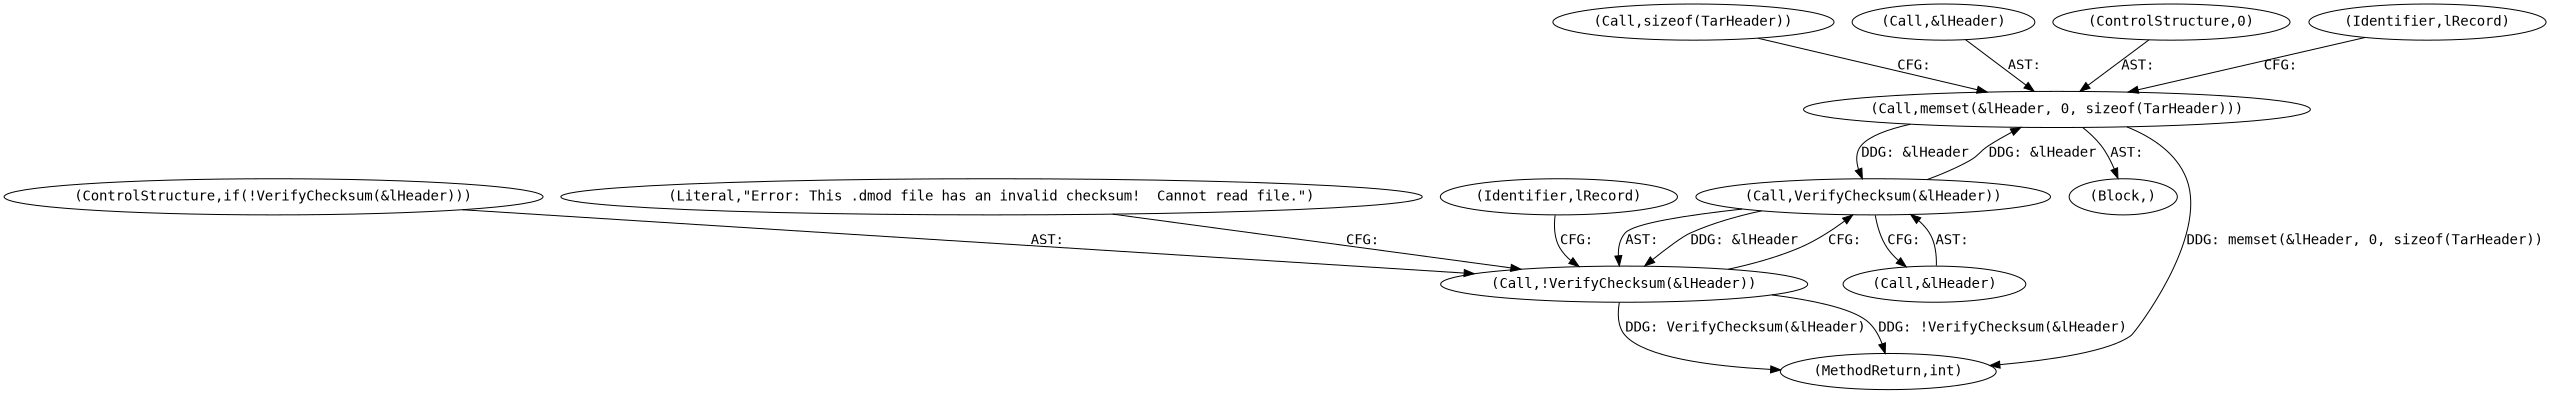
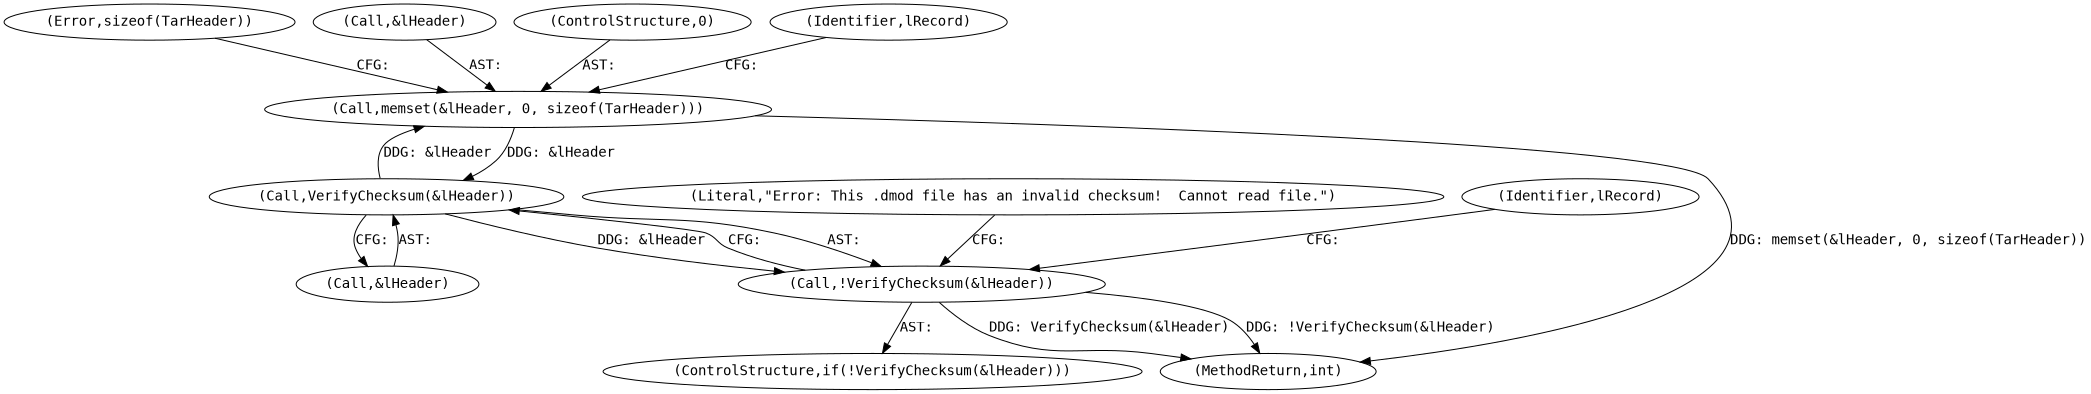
(1693, 22) -> (150, 22)
(2123, 197) -> none
(963, 241) -> (900, 323)
